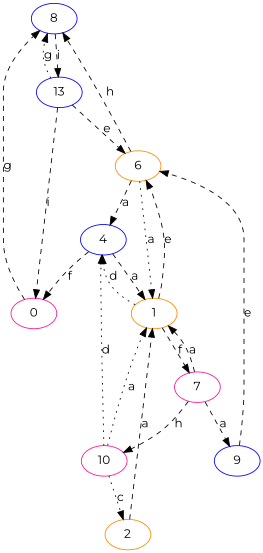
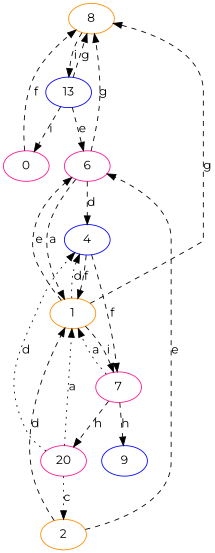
(54, 19) -> (92, 19)
(44, 61) -> (79, 60)
(110, 92) -> (103, 92)
(8, 166) -> (36, 92)
(138, 166) -> (87, 166)
none -> (203, 174)
(126, 203) -> (92, 203)
(146, 235) -> (47, 233)
(67, 271) -> (106, 309)
(135, 277) -> (86, 277)
(244, 289) -> (171, 365)
(180, 350) -> (108, 350)
(187, 351) -> (92, 356)
(145, 424) -> (36, 424)
(223, 424) -> (125, 424)
(104, 461) -> (64, 461)
